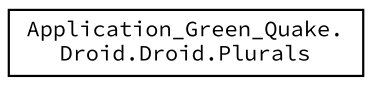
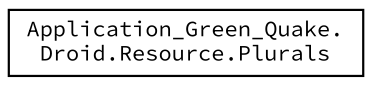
(186, 43) -> (186, 43)
